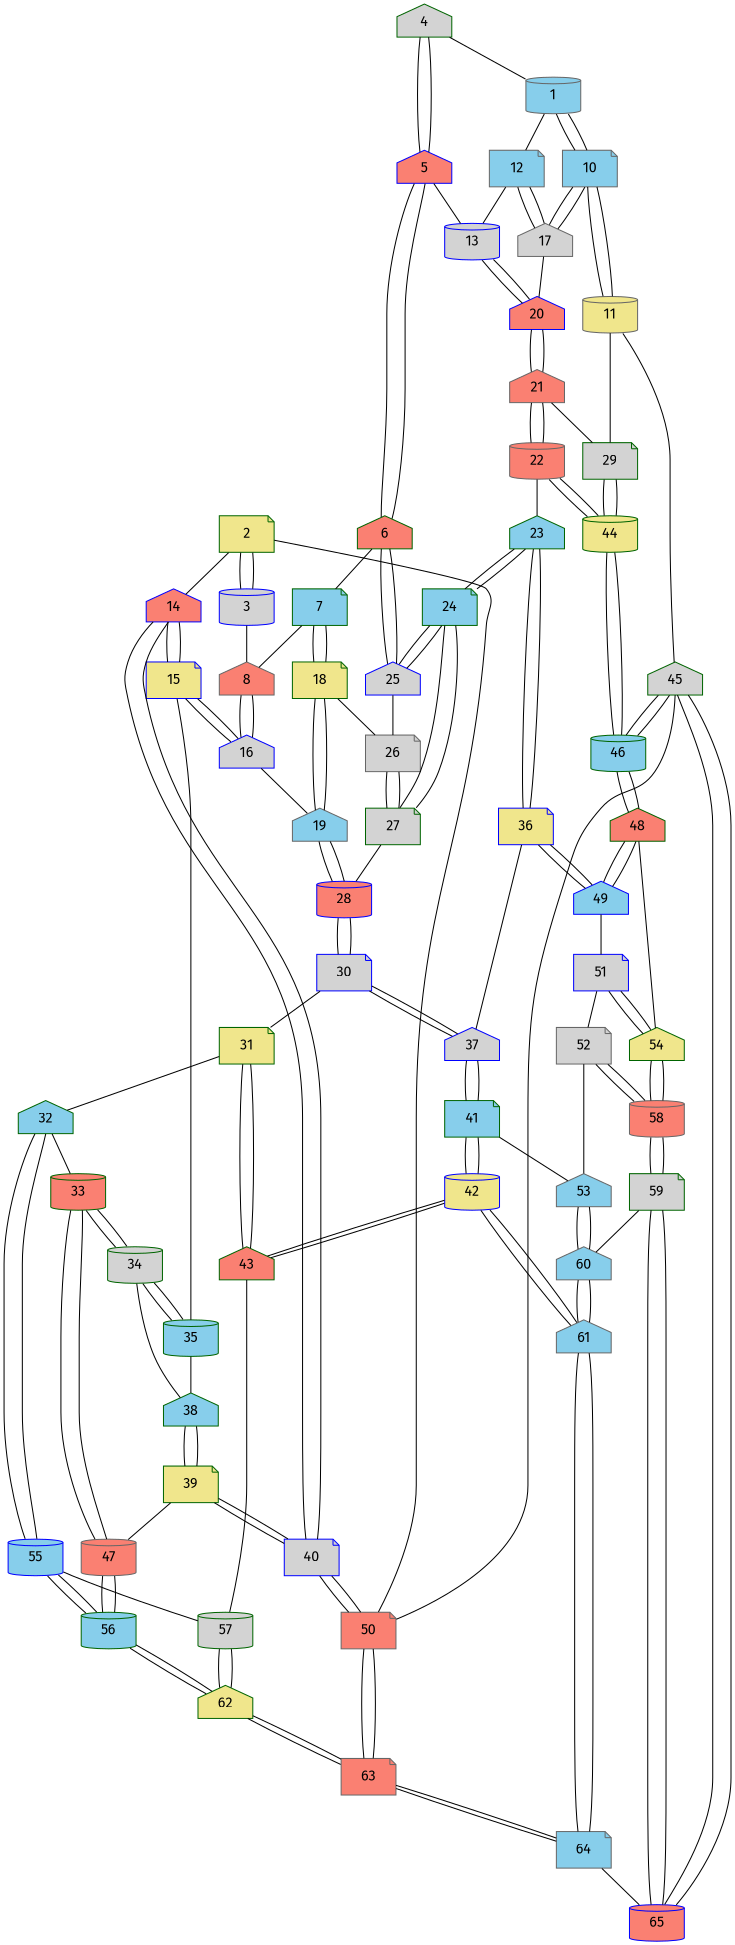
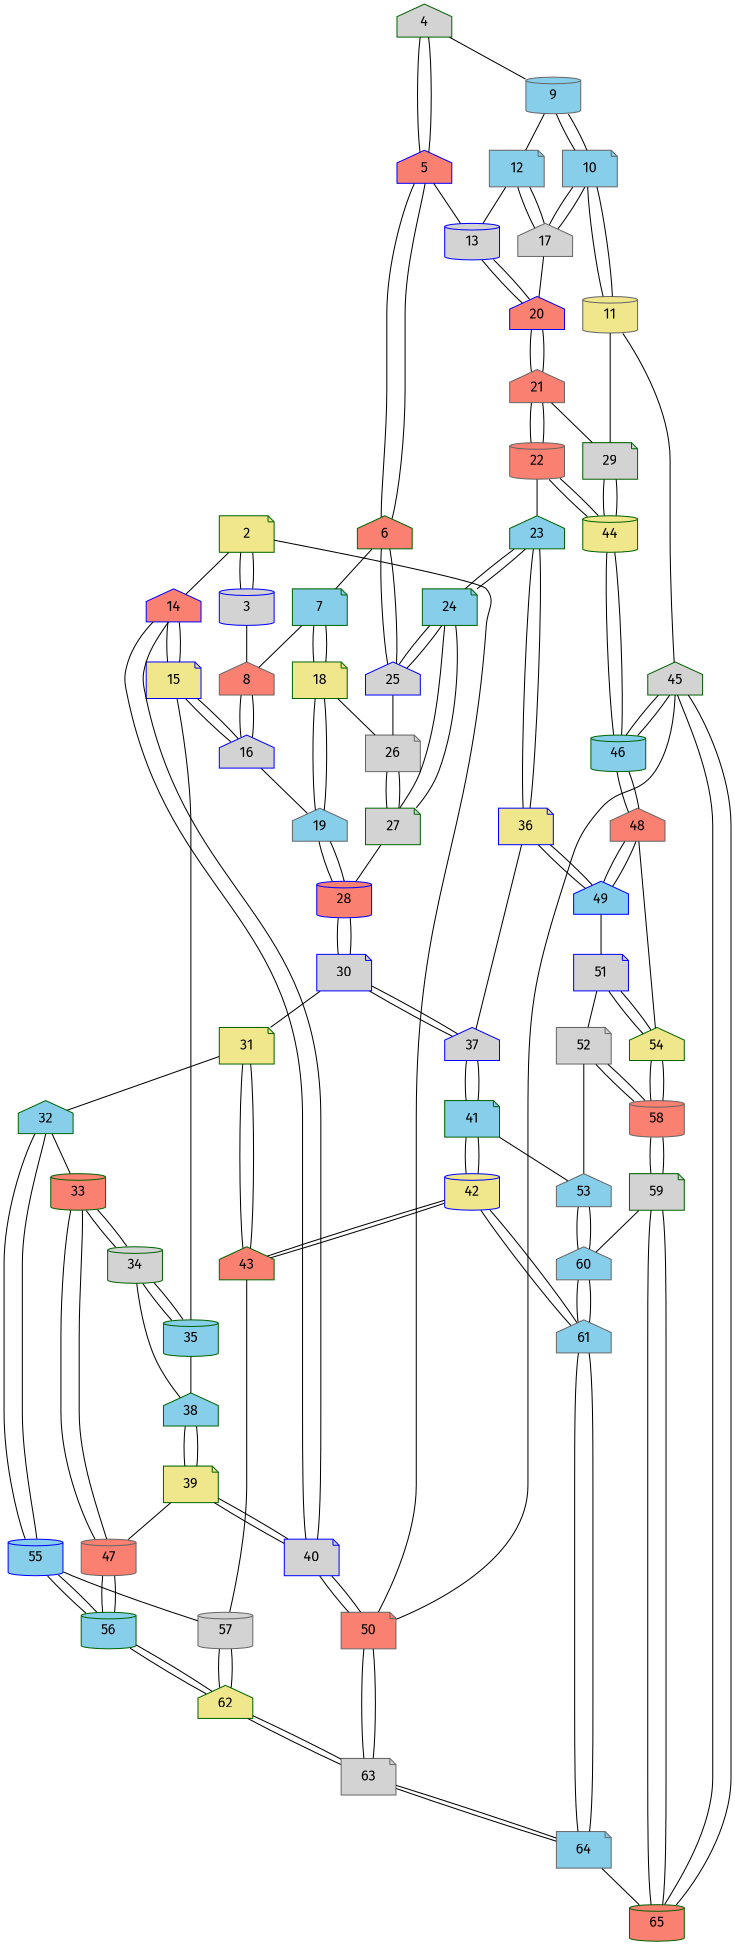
(553, 95) -> (553, 95)
(638, 826) -> (638, 826)
(225, 1631) -> (225, 1631)
(369, 1777) -> (369, 1777)
(657, 1923) -> (657, 1923)
